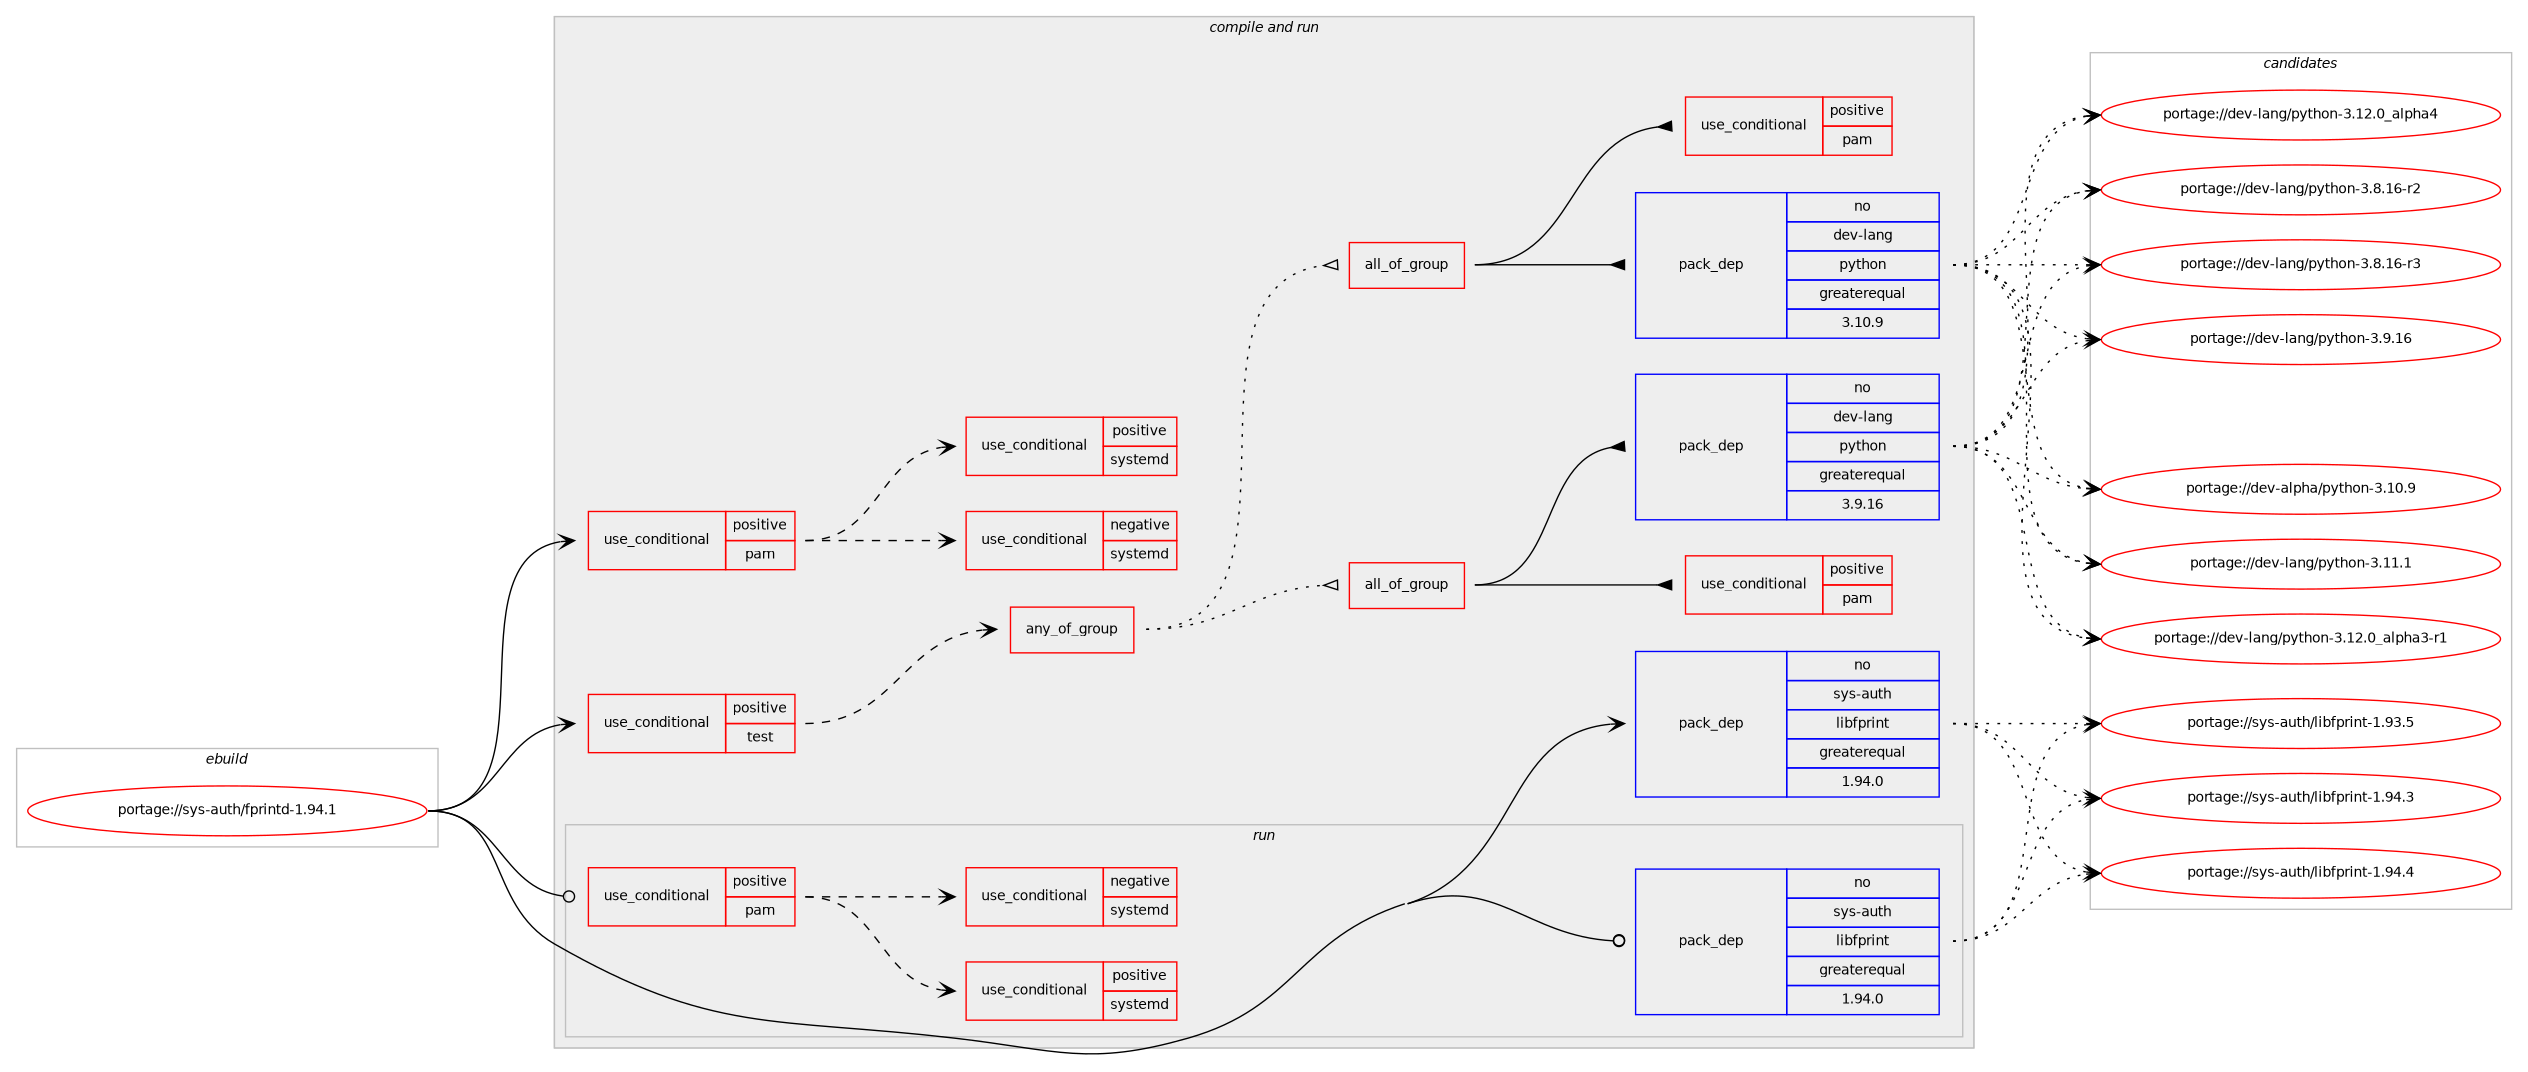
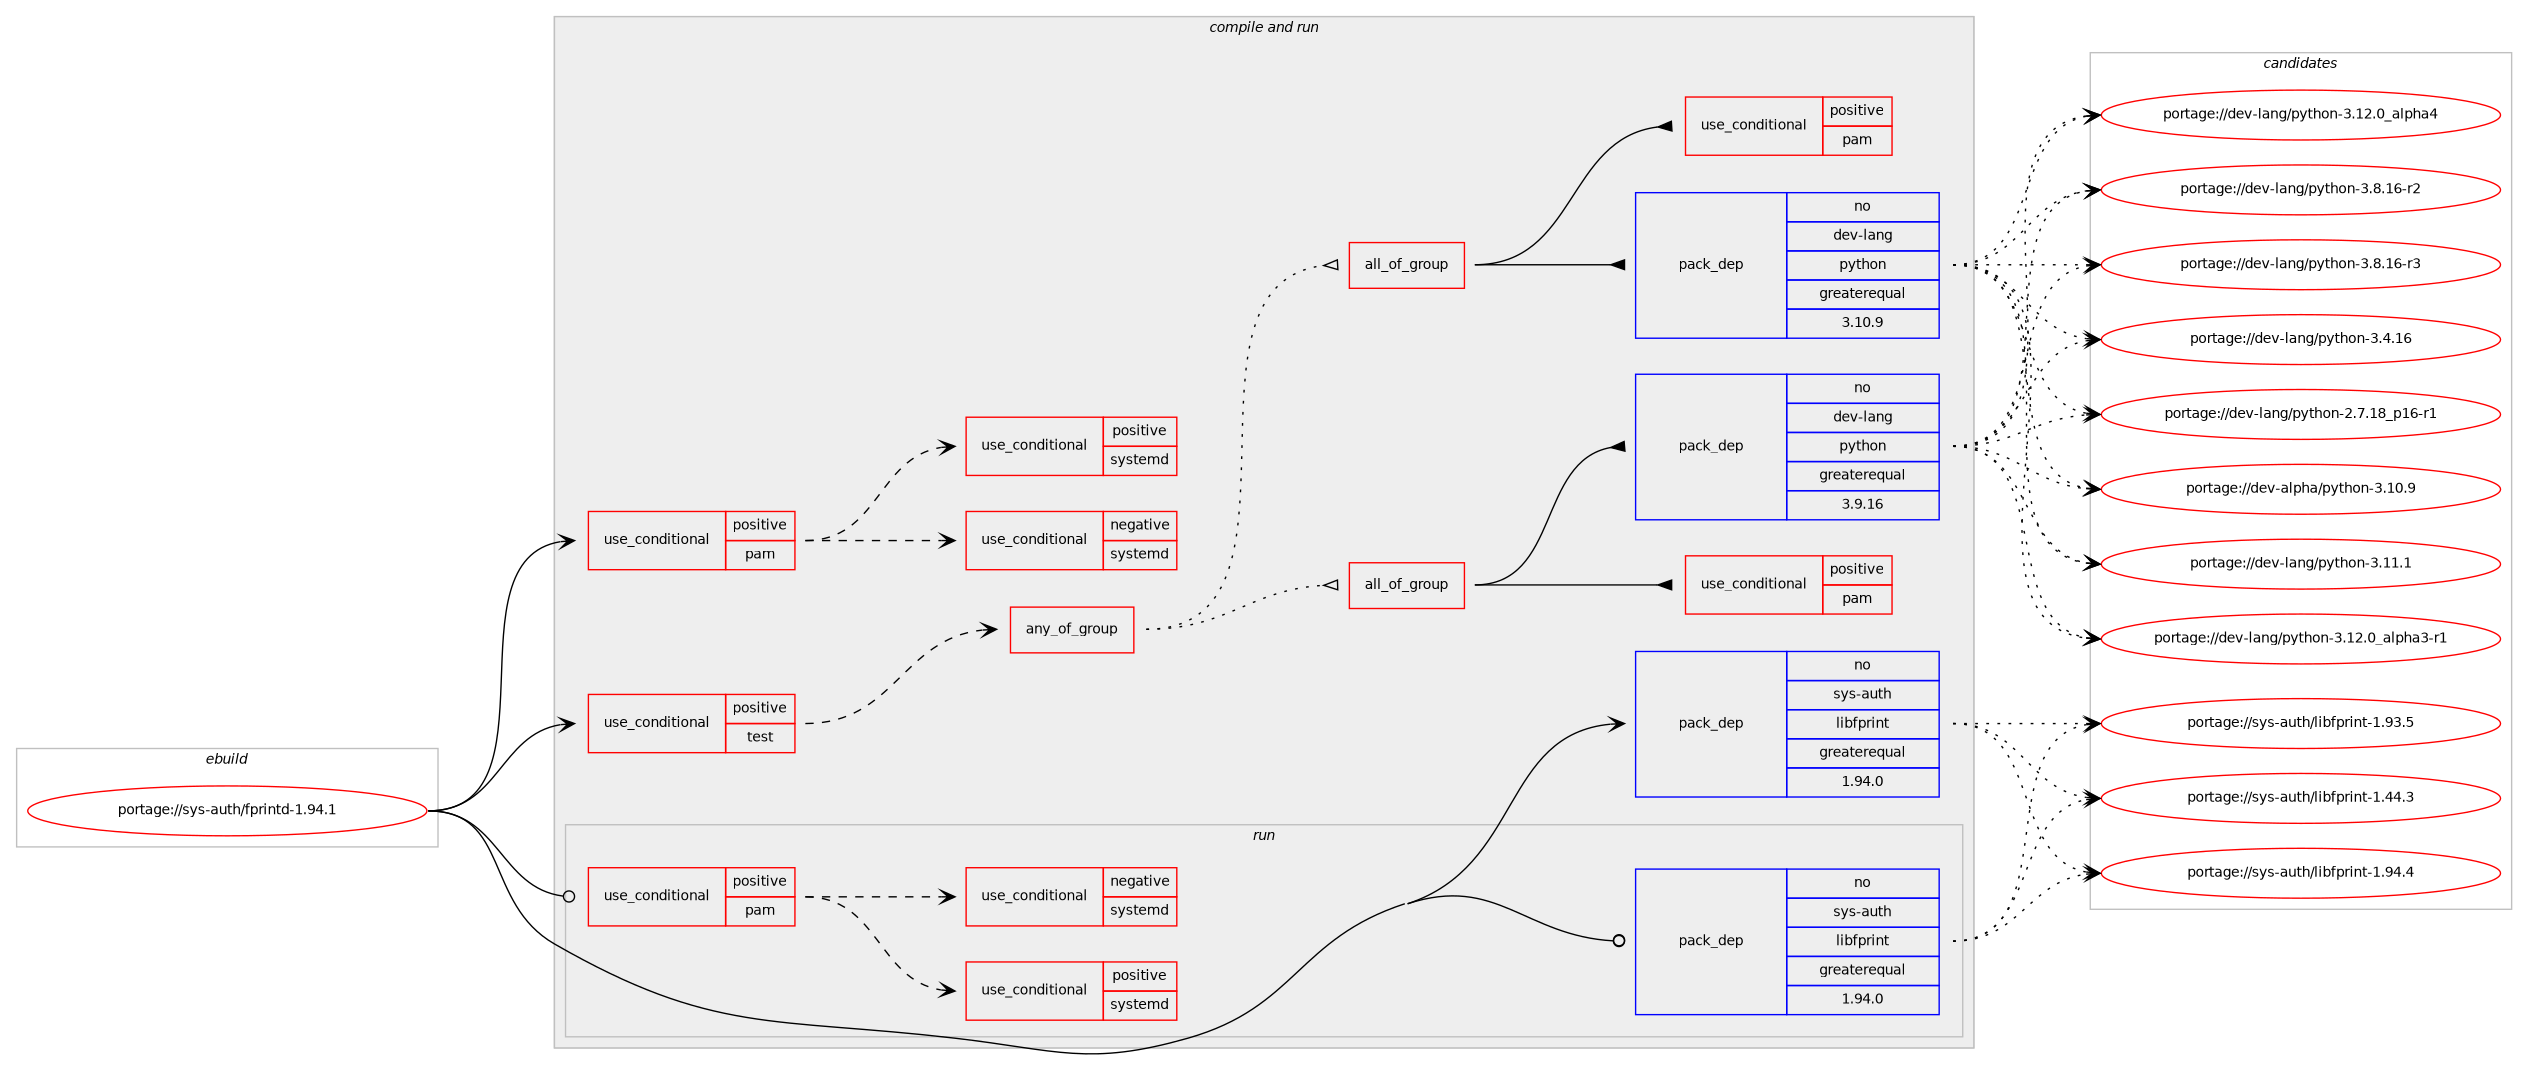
(2301, 340) -> (2301, 340)
none -> (2301, 414)
(2301, 798) -> (2301, 798)
